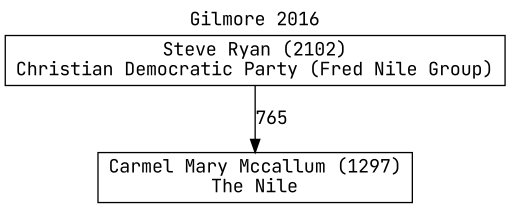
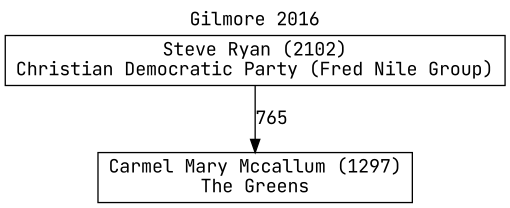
(255, 178) -> (255, 178)
